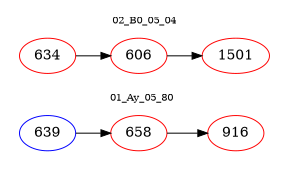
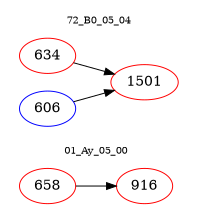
(145, 21) -> (99, 21)
(88, 56) -> (89, 67)
(139, 56) -> (48, 109)
(142, 98) -> (96, 151)
(48, 133) -> none
